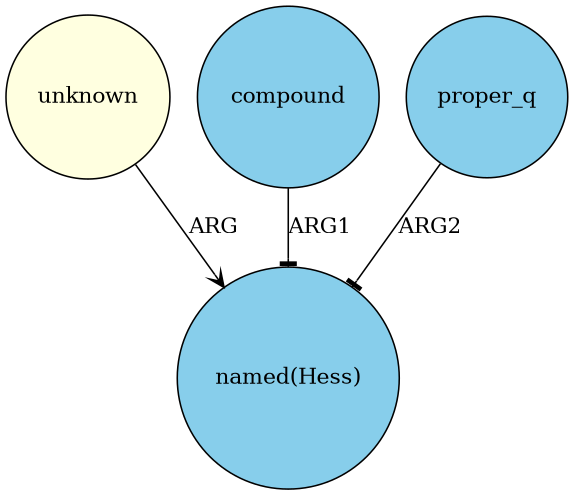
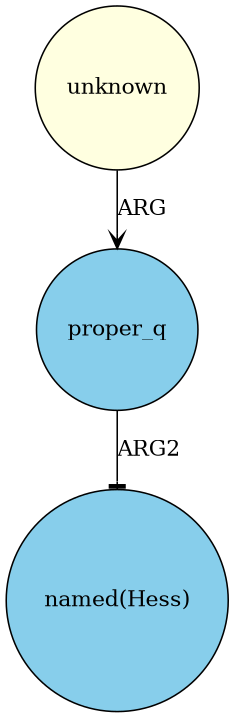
(288, 97) -> none
(175, 220) -> (117, 202)
